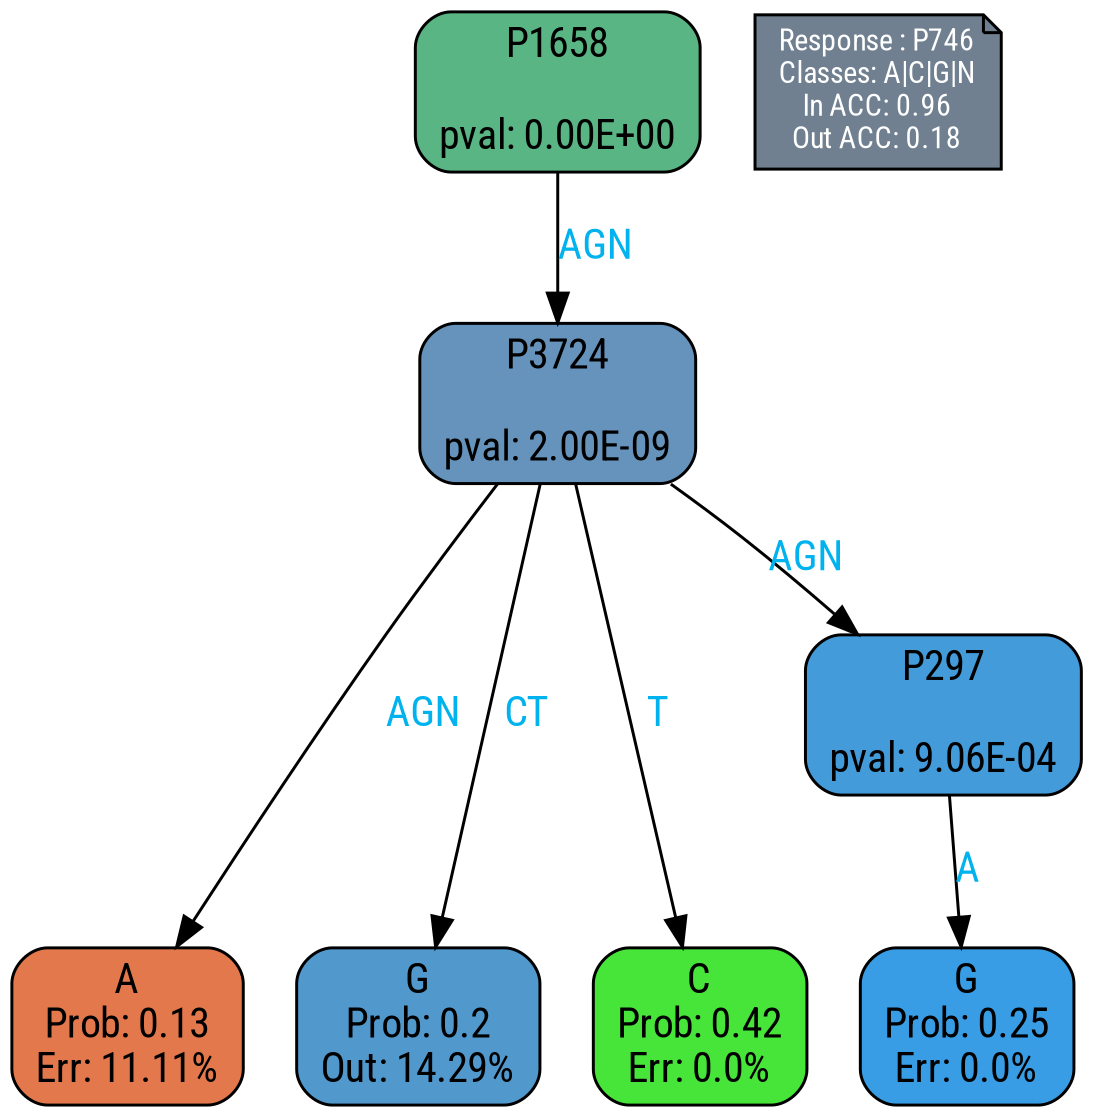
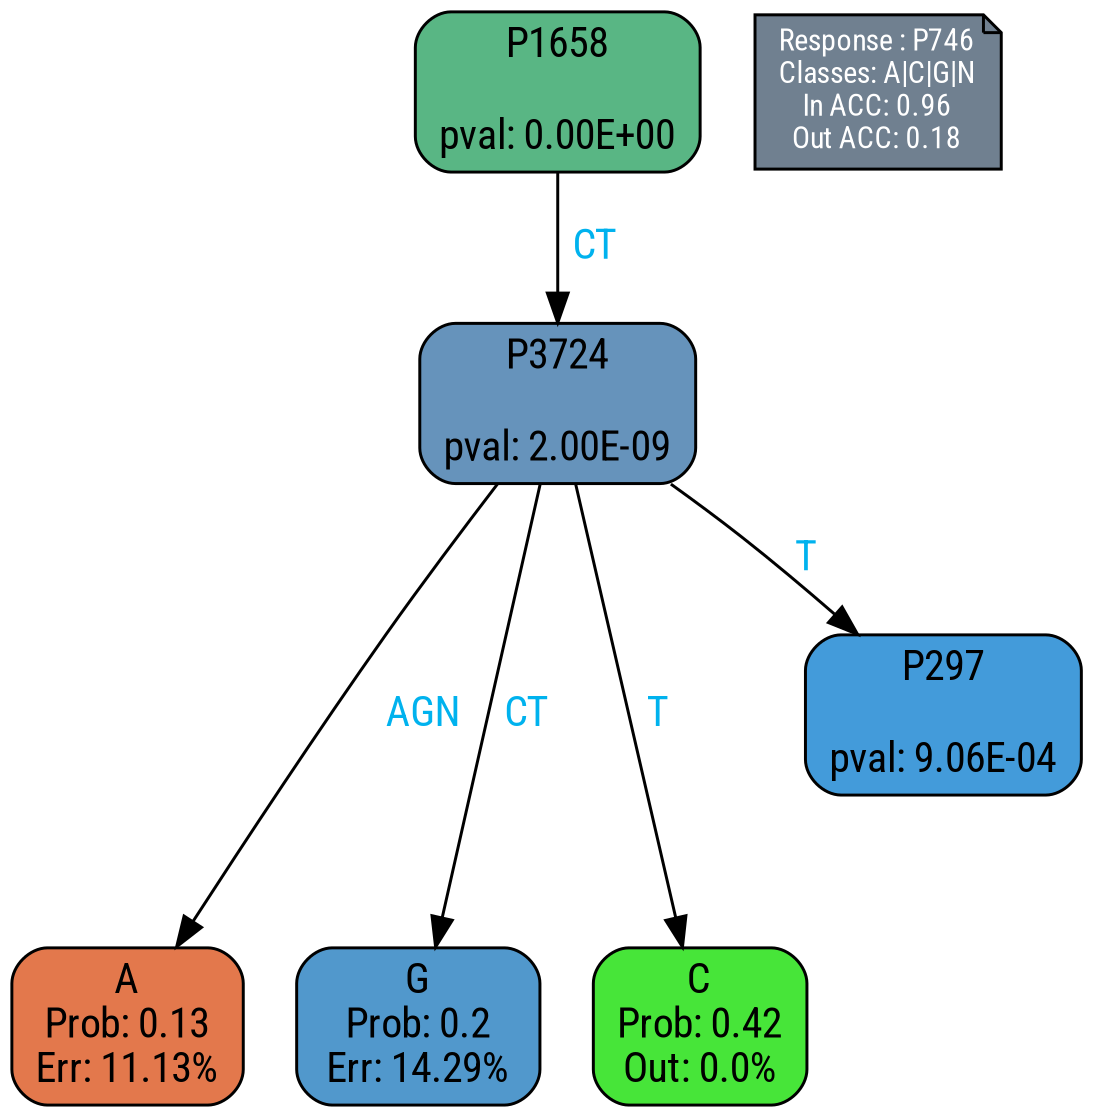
(596, 248) -> (596, 248)
(807, 559) -> (807, 559)
(128, 1026) -> (128, 1026)
(418, 1026) -> (418, 1026)
(700, 1026) -> (700, 1026)
(967, 1026) -> none
